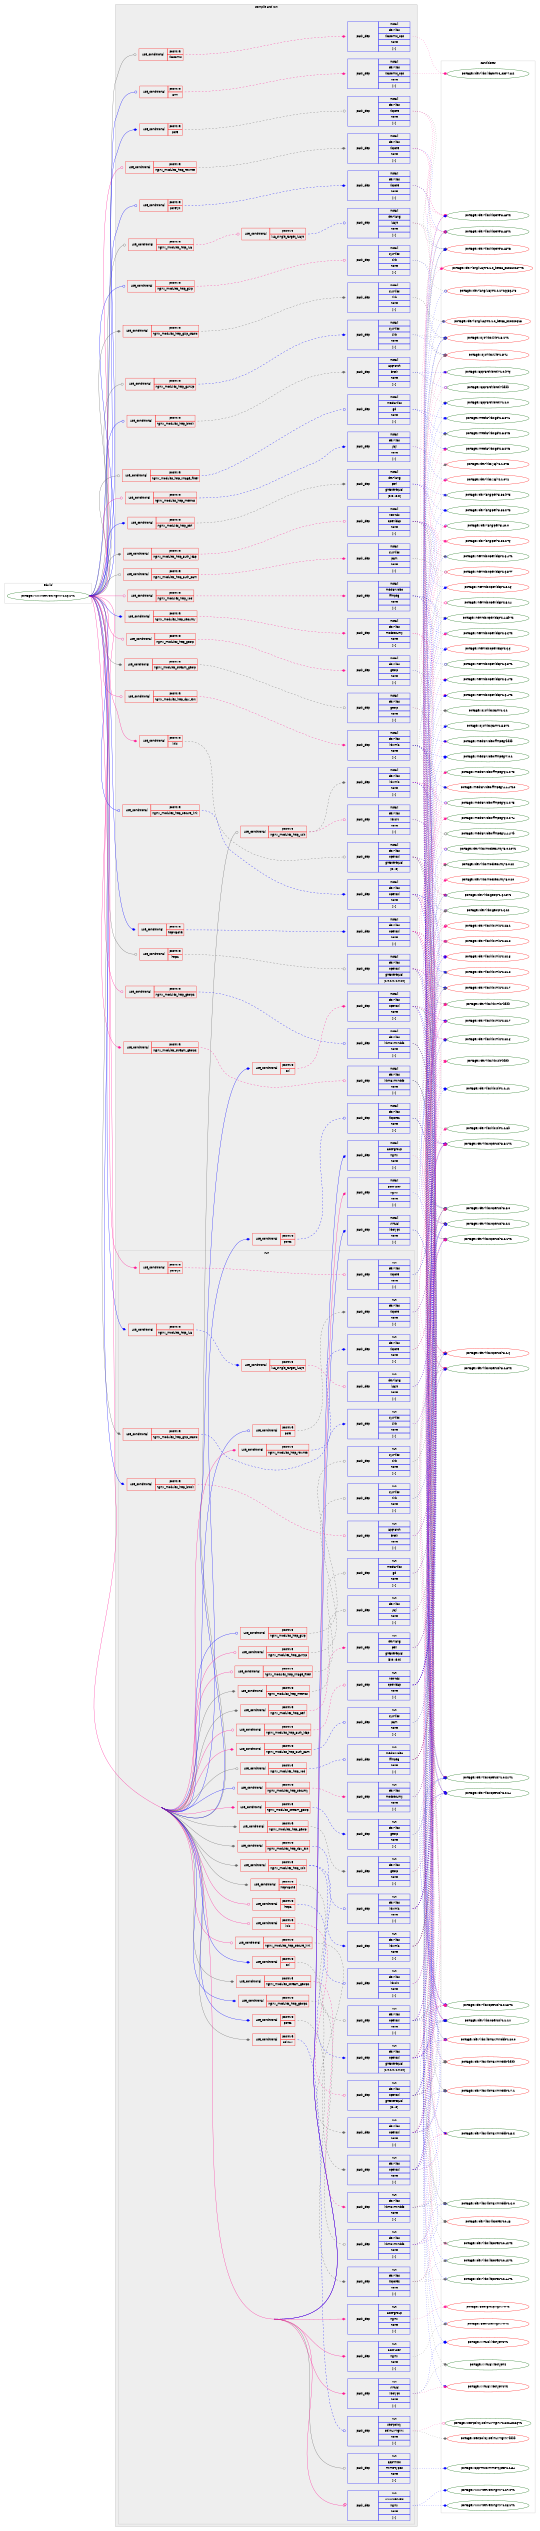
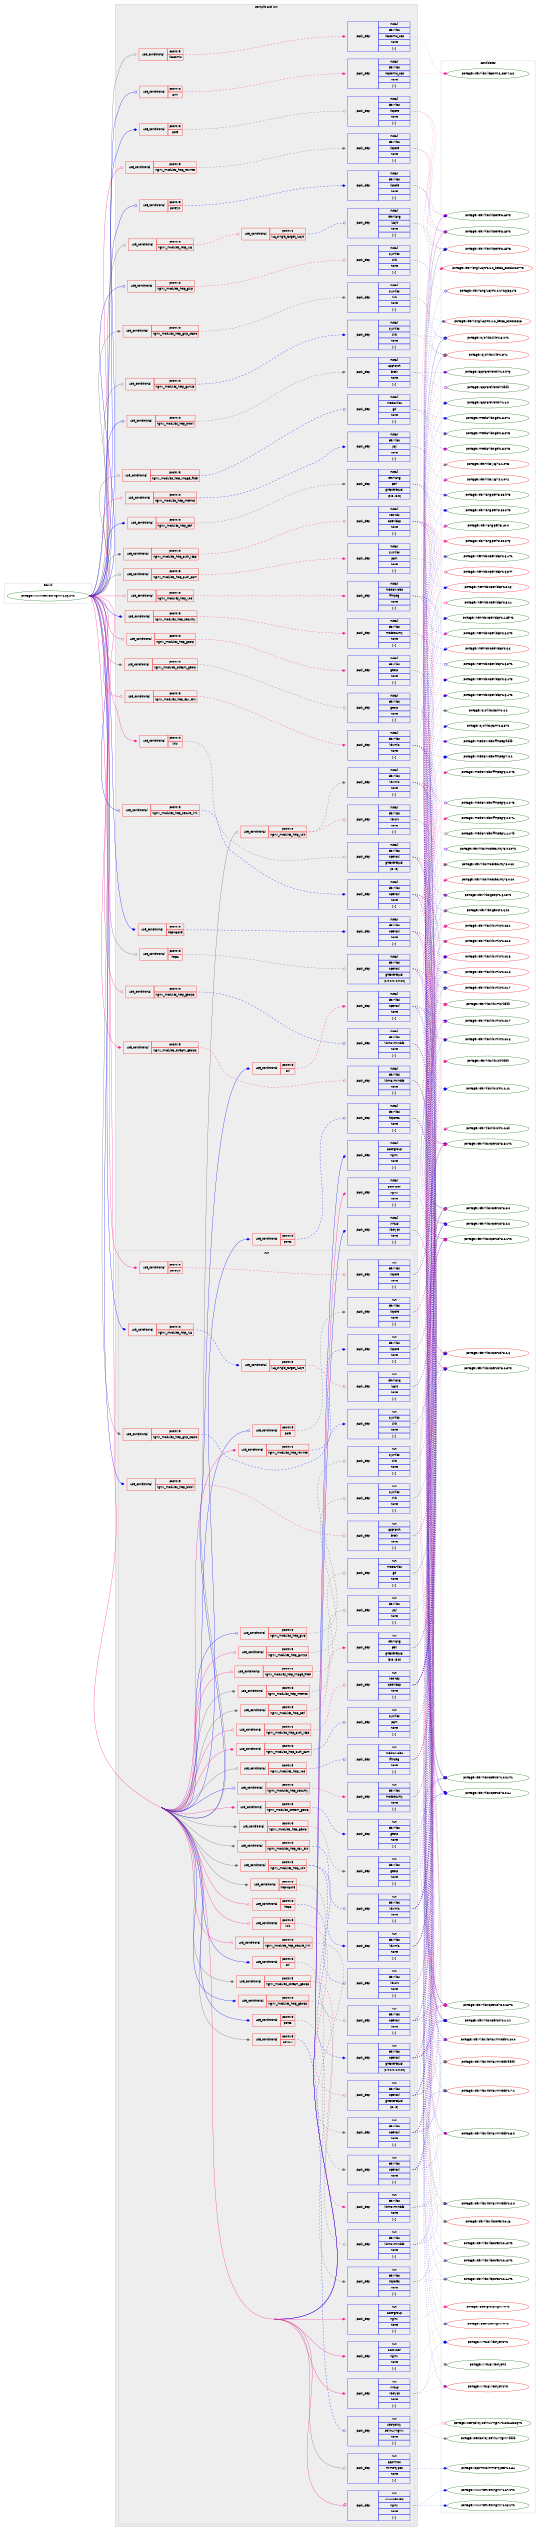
(488, 788) -> none
(488, 2439) -> (488, 2439)
